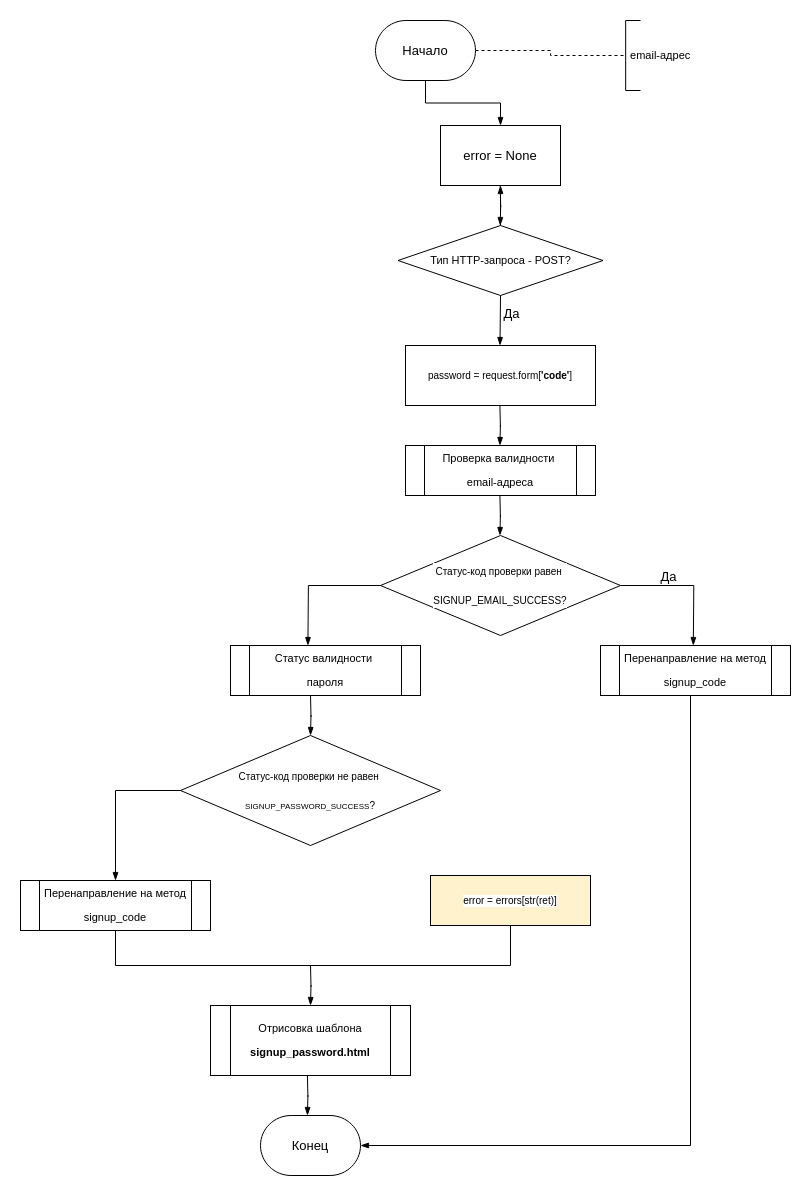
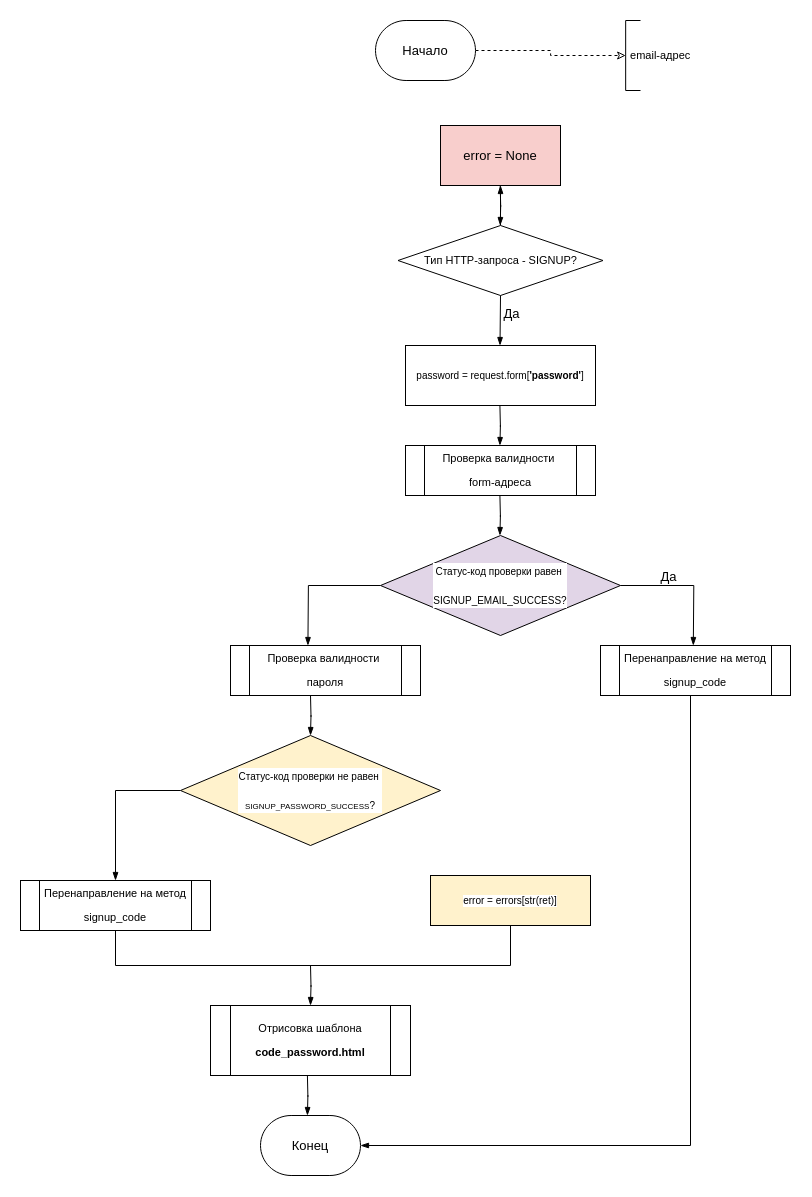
(619, 56) -> (617, 56)
(459, 103) -> none
(501, 156) -> (501, 156)
(501, 261) -> (501, 261)
(501, 376) -> (501, 376)
(501, 471) -> (501, 471)
(501, 586) -> (501, 586)
(326, 671) -> (326, 671)
(311, 791) -> (311, 791)
(311, 1041) -> (311, 1041)
